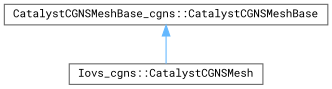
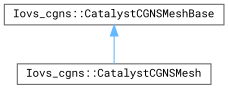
(166, 15) -> (114, 15)
